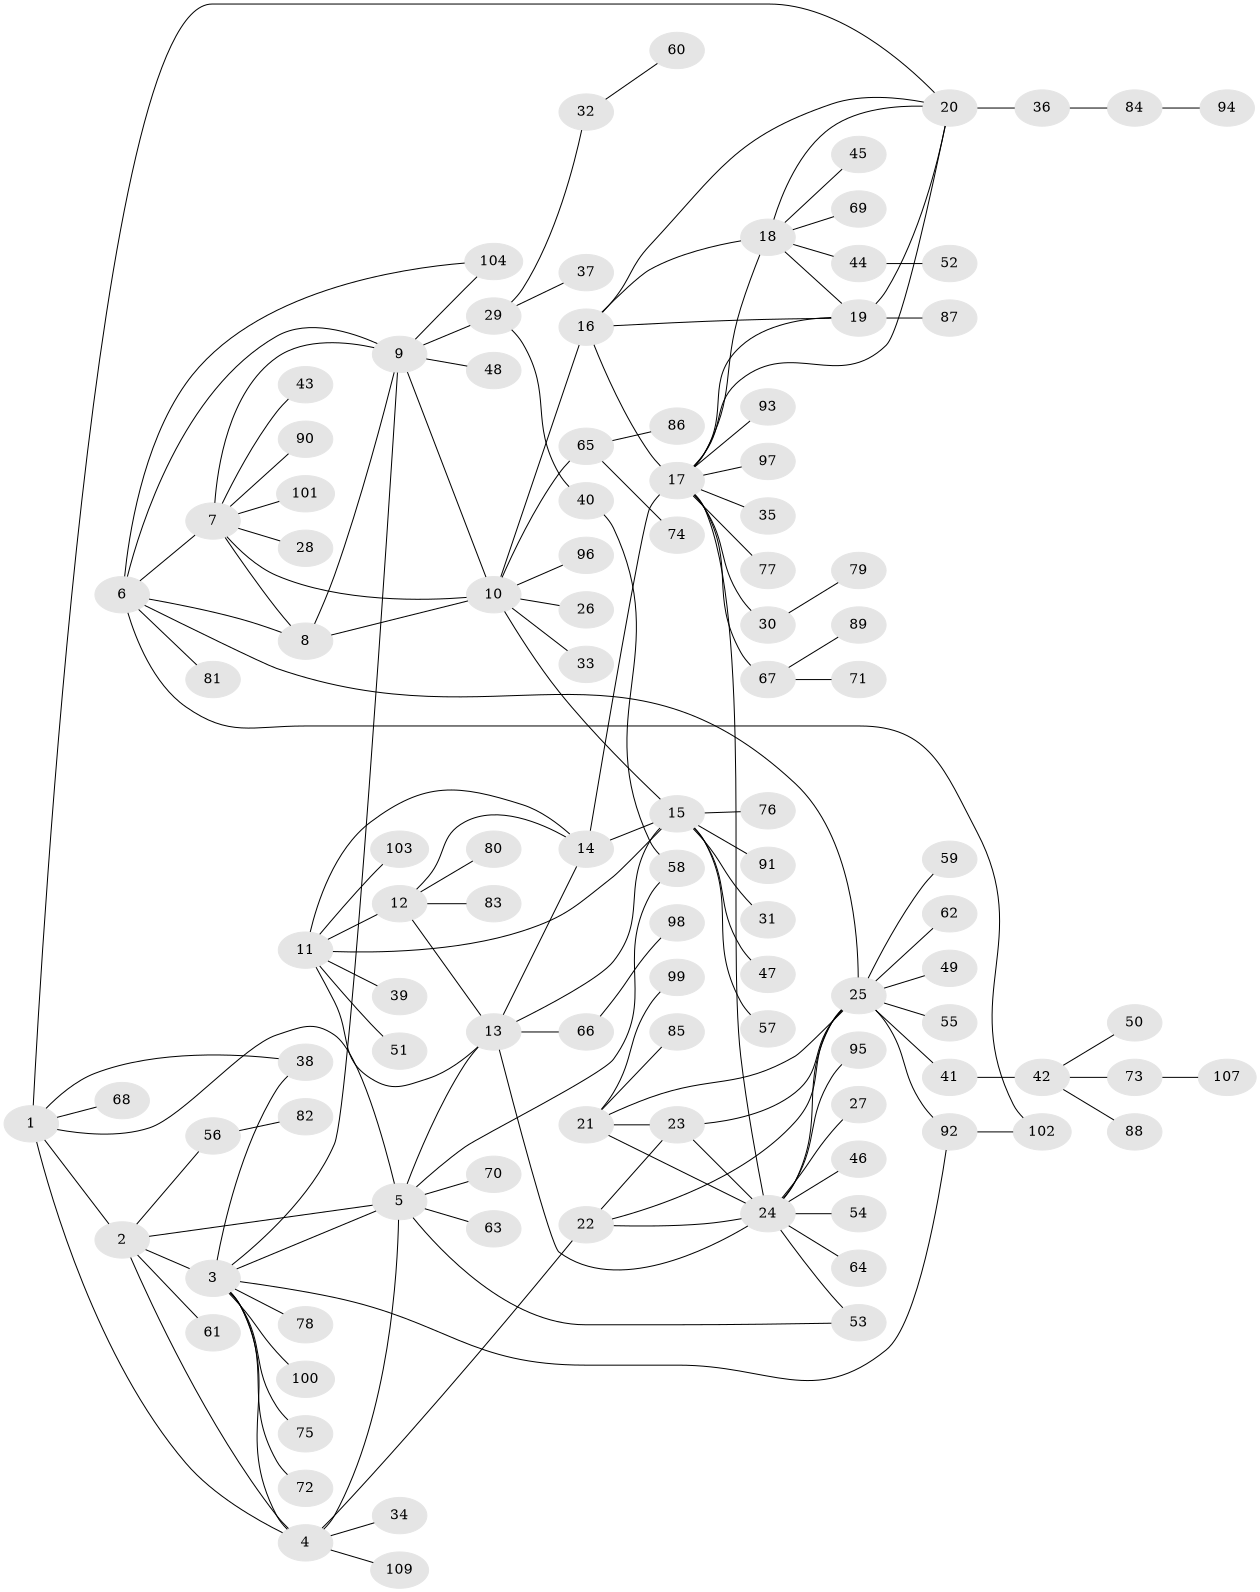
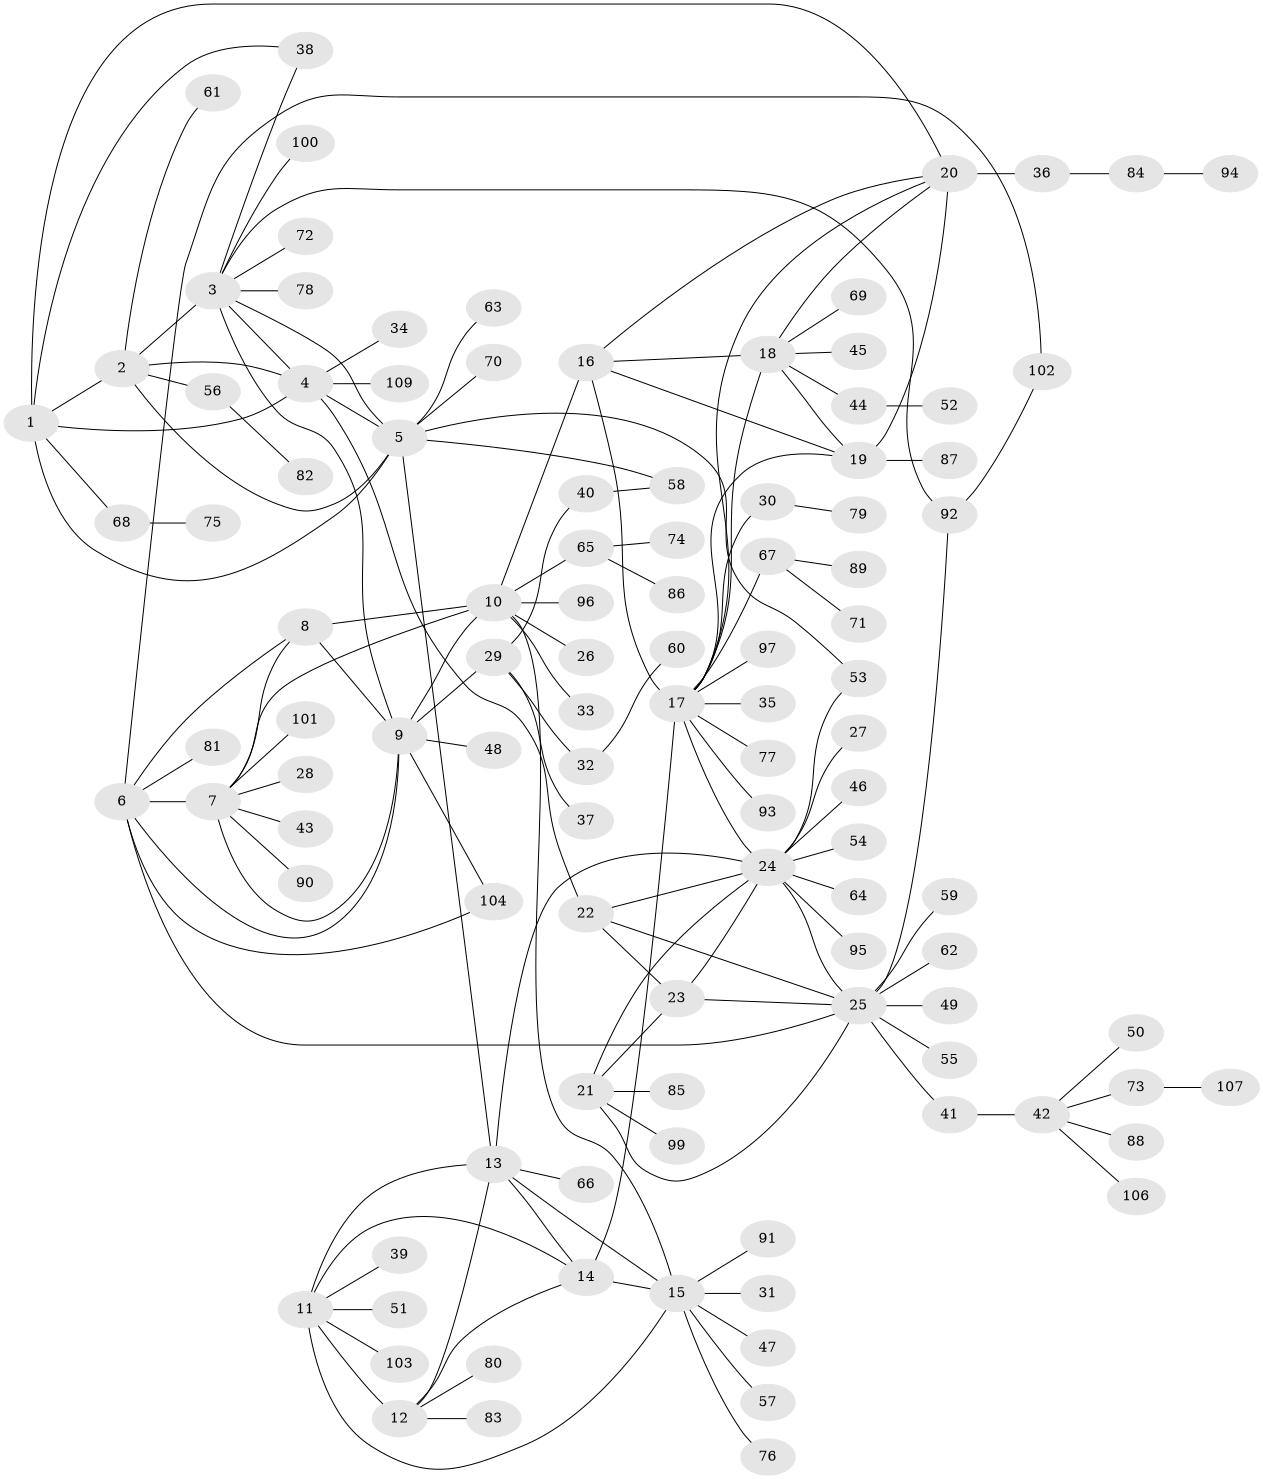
(677, 923) -> none
none -> (1136, 1197)
(265, 1384) -> (168, 523)
